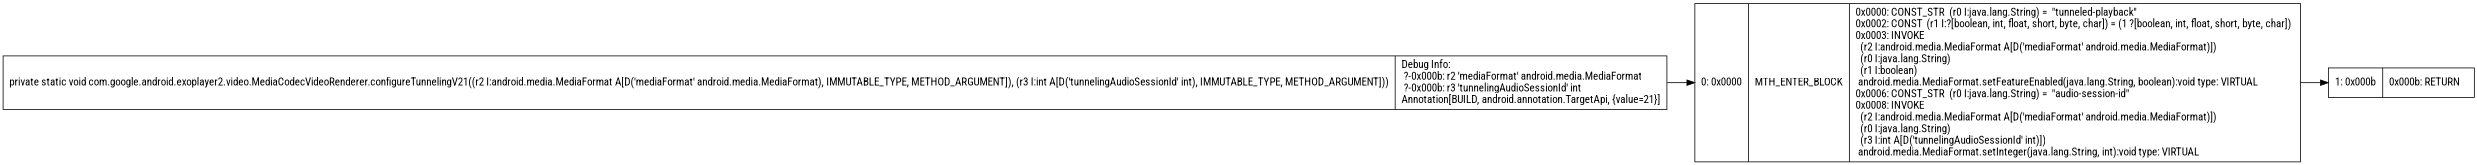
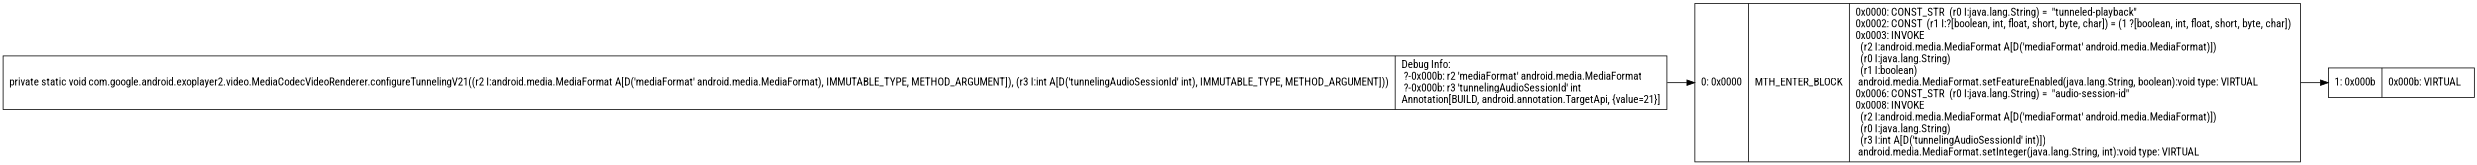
(2428, 82) -> (2428, 82)
